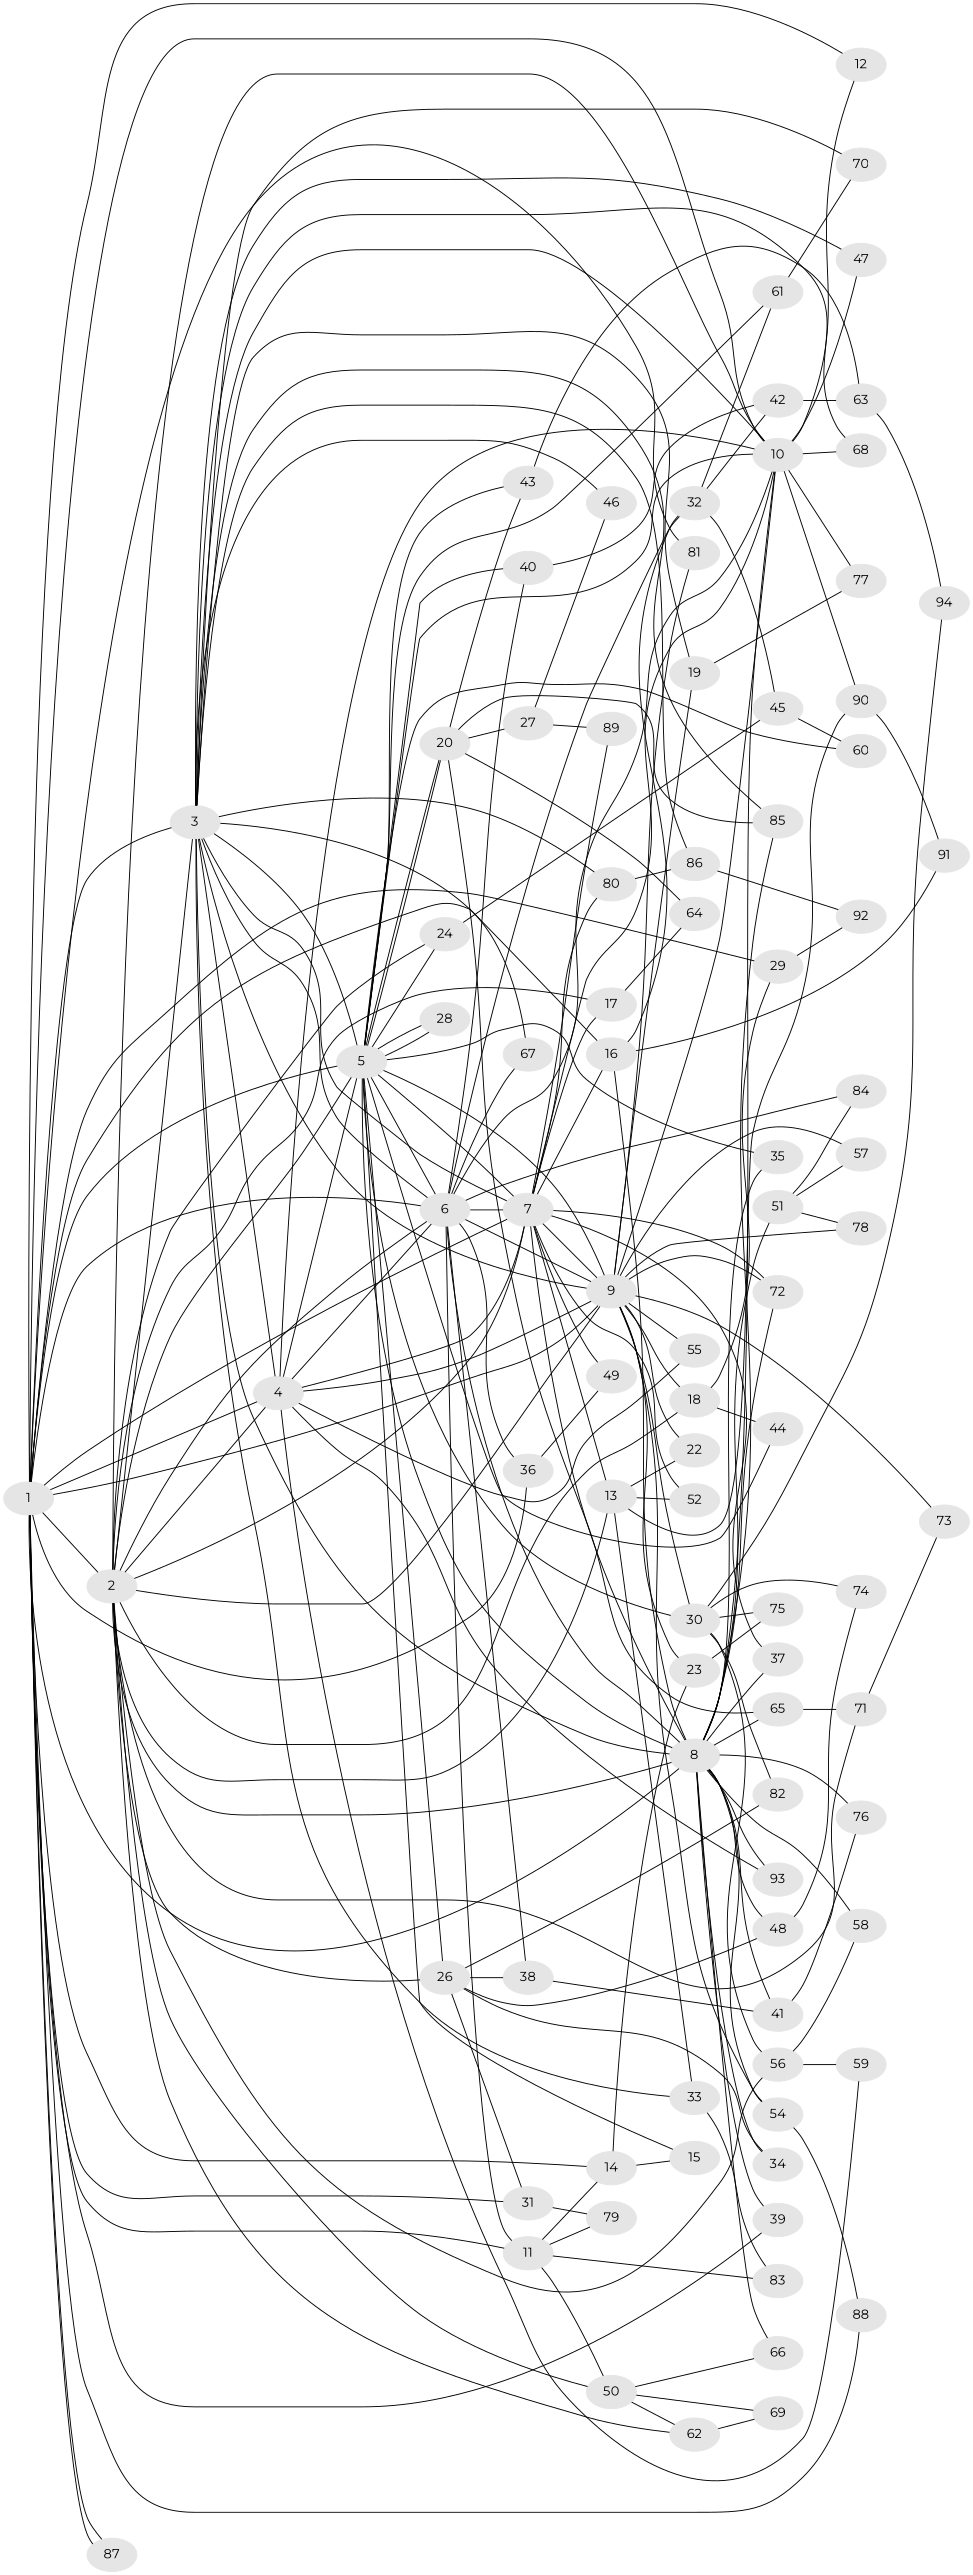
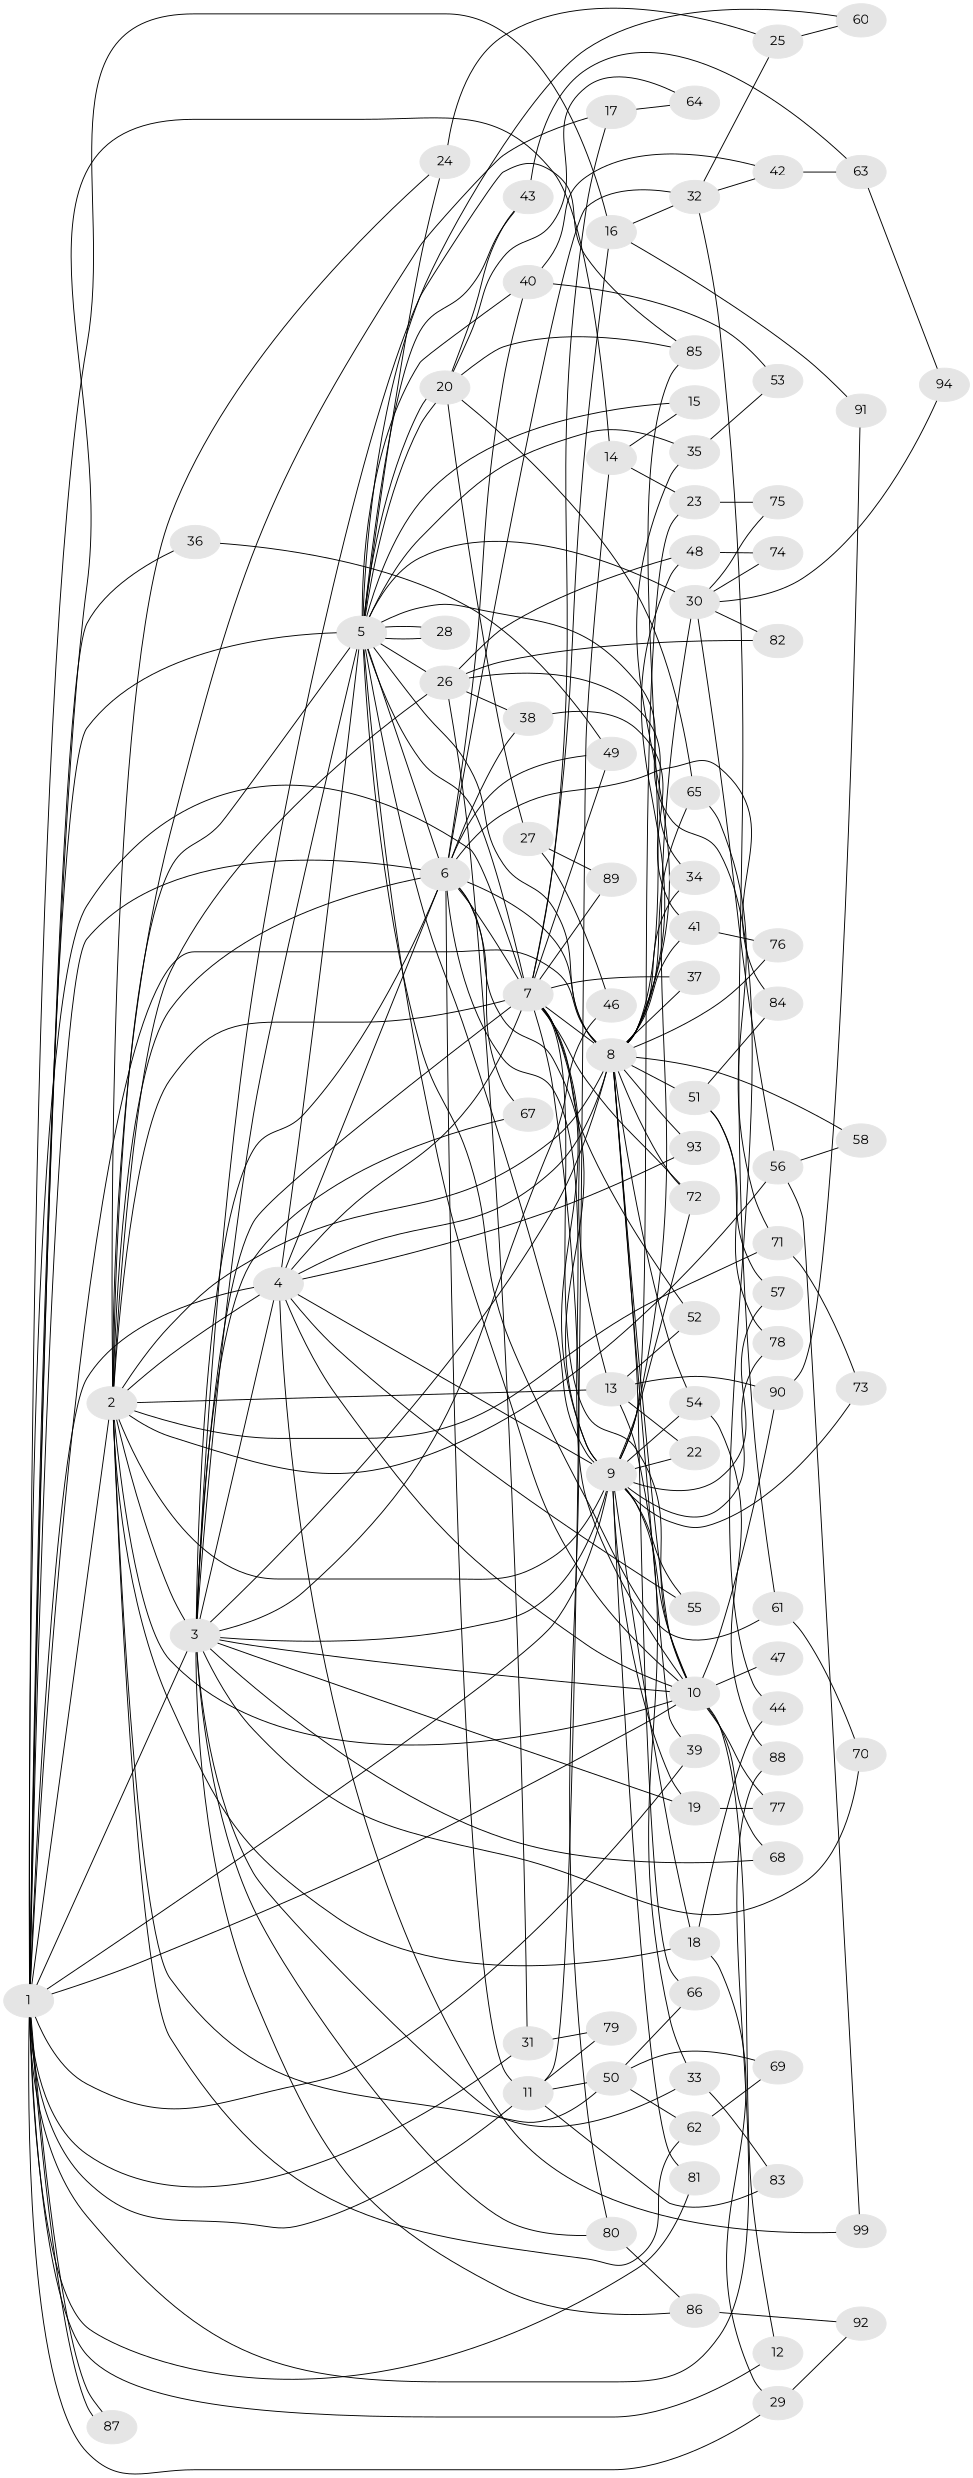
(270, 221) -> none
none -> (778, 381)
(778, 709) -> (778, 42)
(638, 1289) -> (475, 1217)
(486, 1359) -> (502, 784)
(861, 2065) -> (861, 2231)
